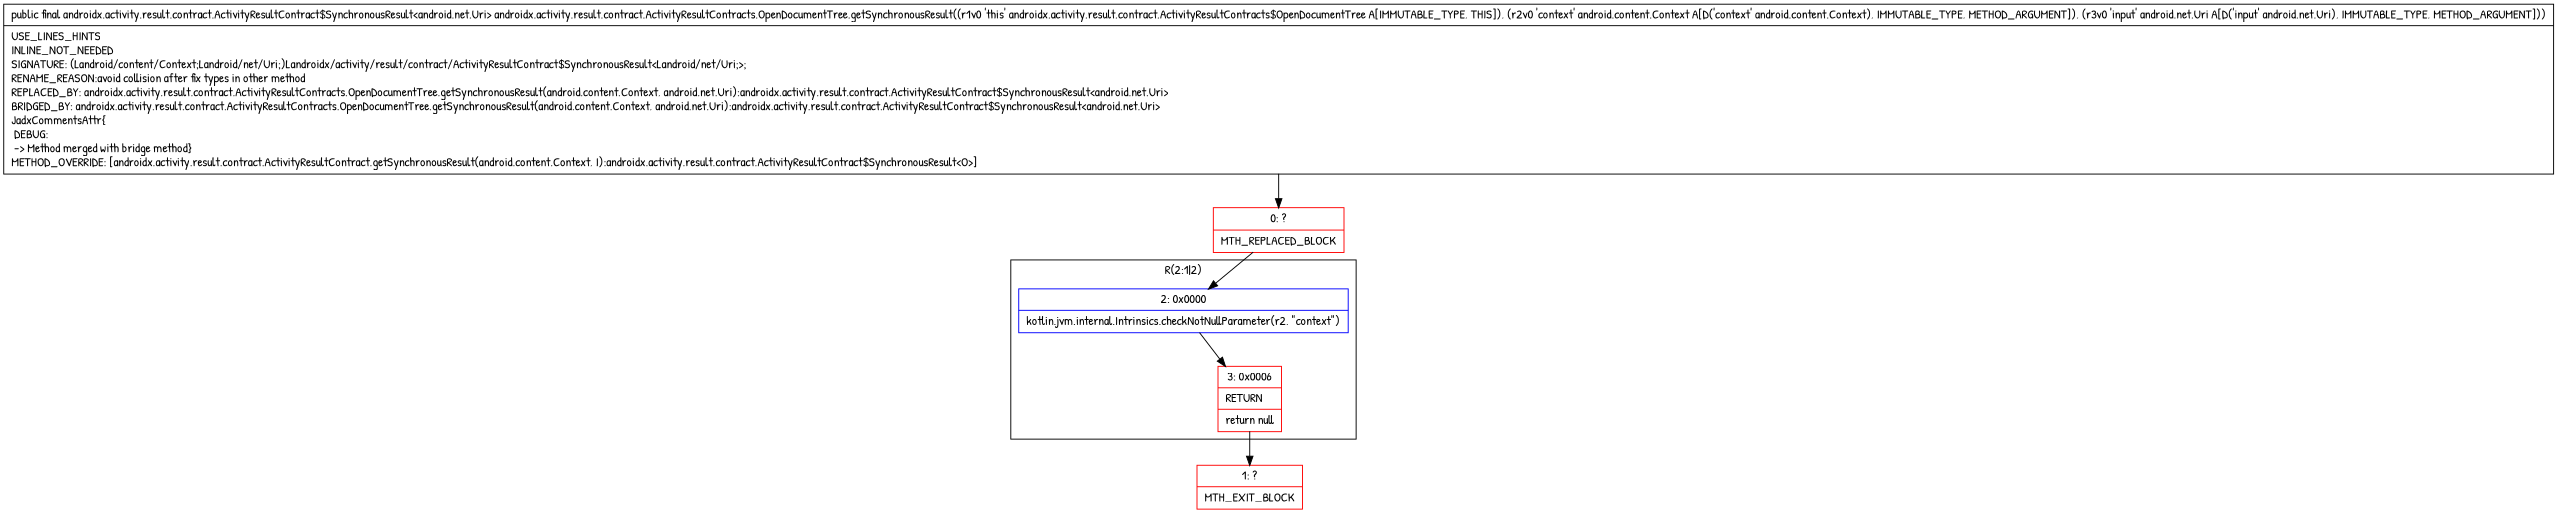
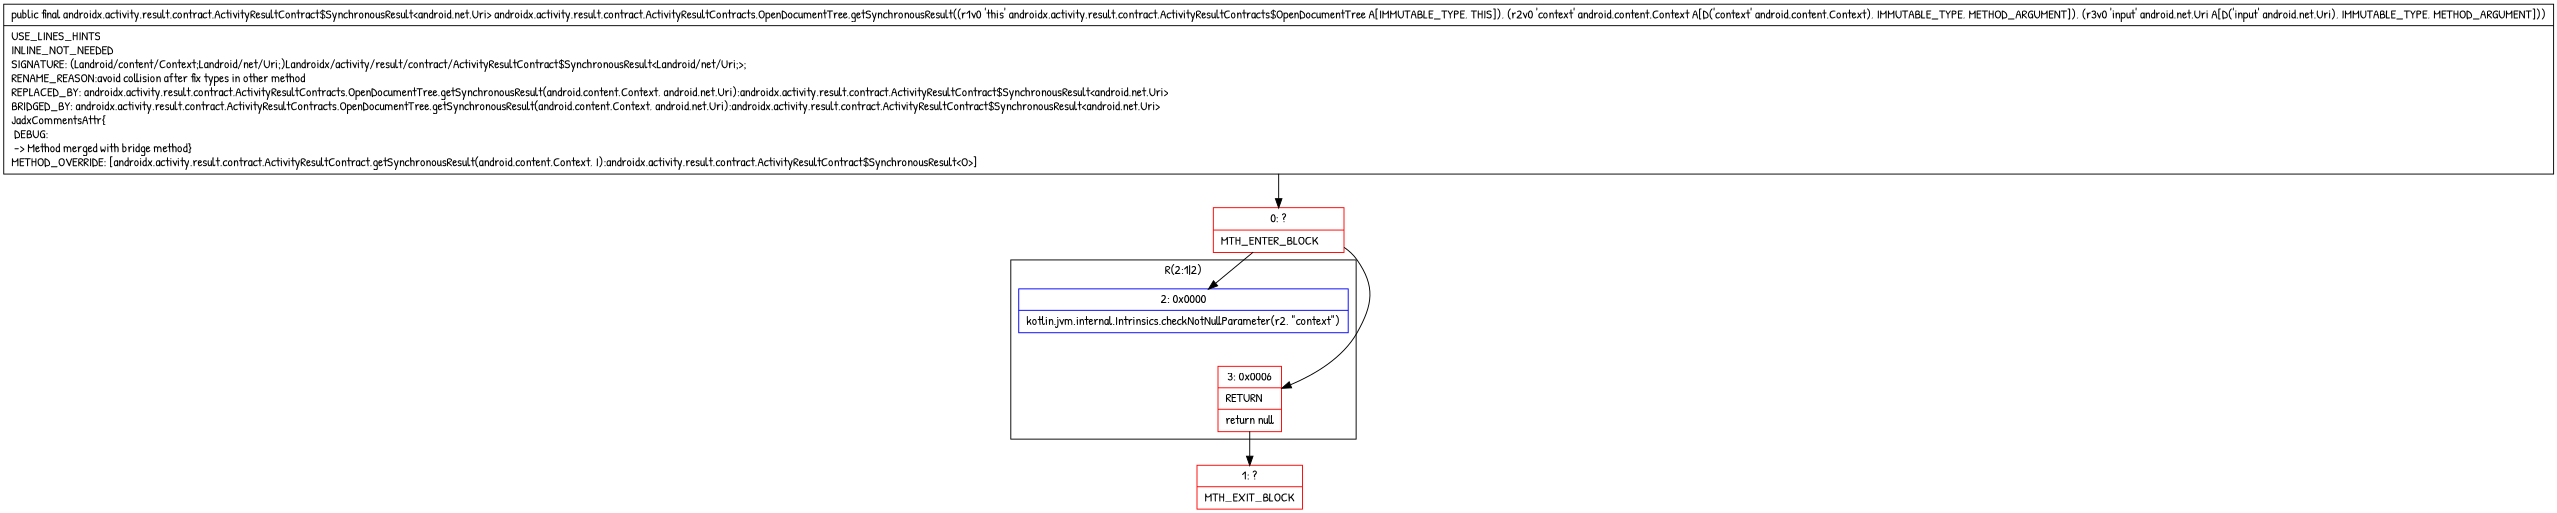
(1279, 241) -> (1270, 241)
(1210, 346) -> (1364, 320)
